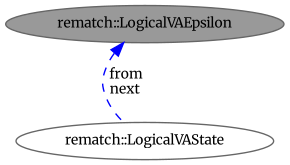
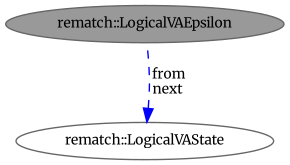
(104, 90) -> (149, 76)
